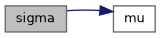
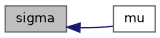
(83, 10) -> (97, 27)
